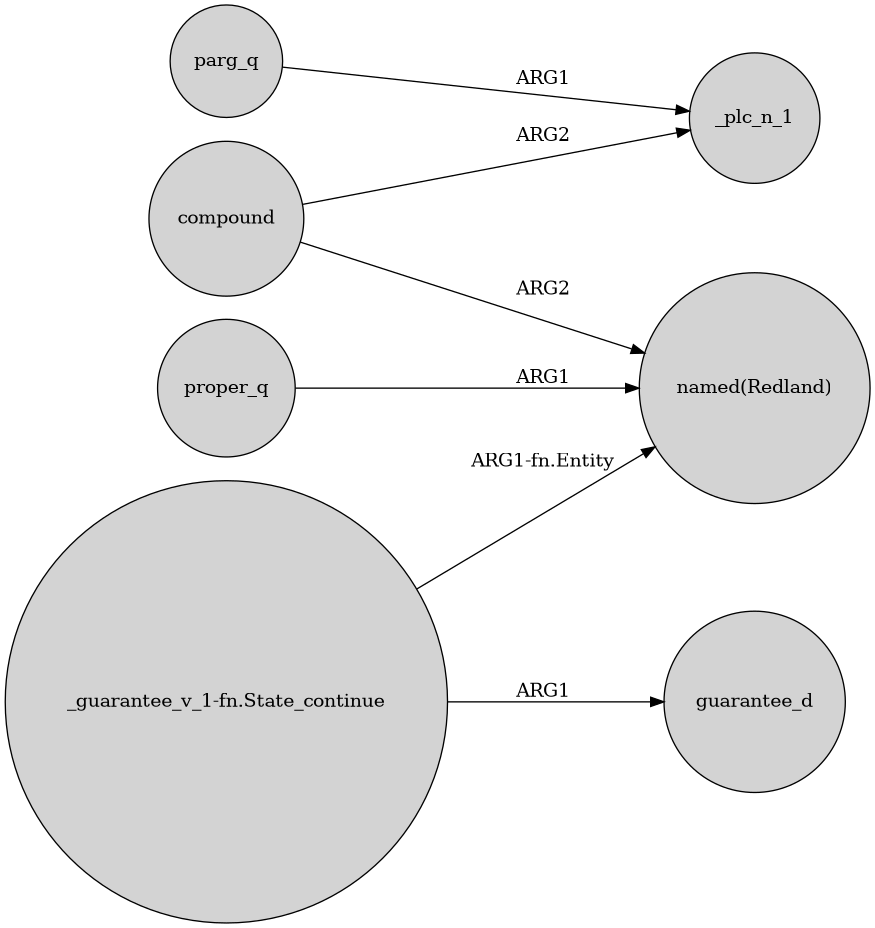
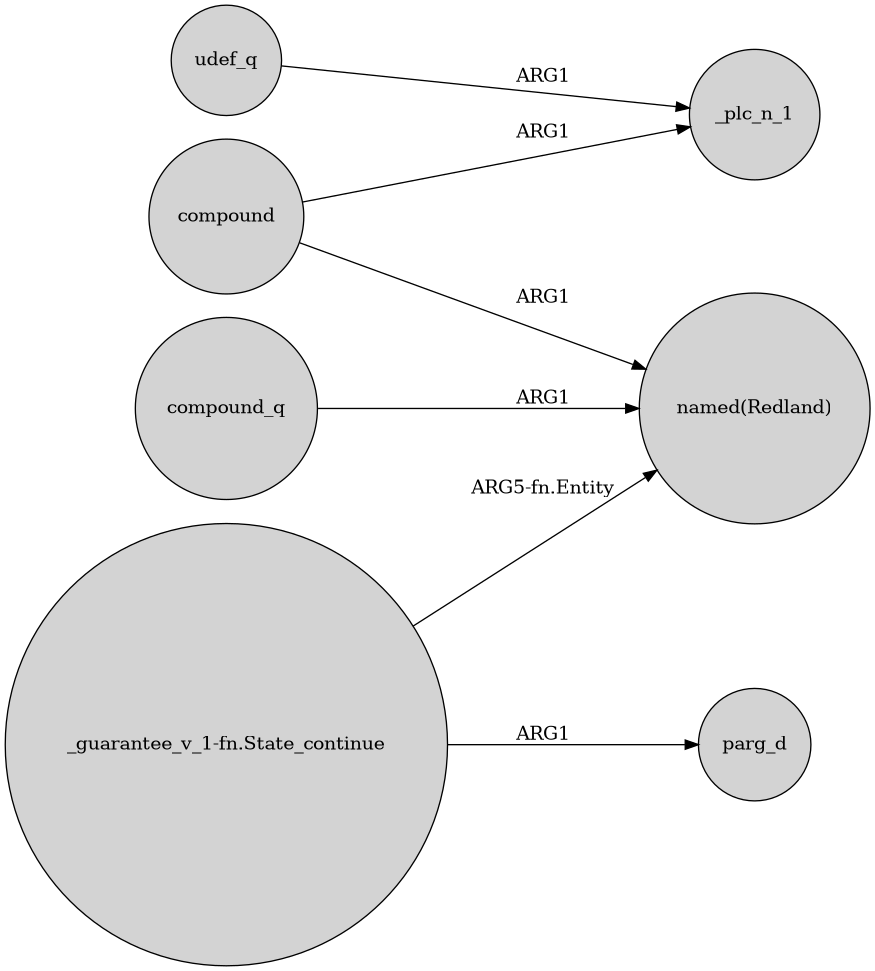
(226, 61) -> (226, 60)
(543, 136) -> (543, 132)
(543, 290) -> (543, 298)
(226, 388) -> (226, 408)
(543, 462) -> (543, 489)
(755, 702) -> (755, 745)
